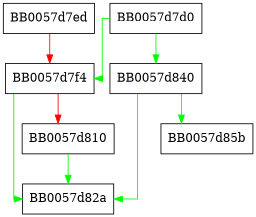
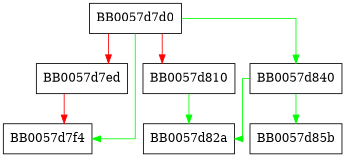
none -> (108, 44)
(58, 104) -> (162, 44)
(14, 147) -> none
